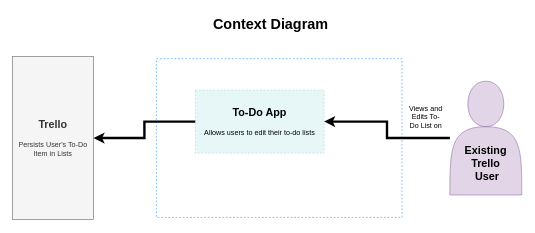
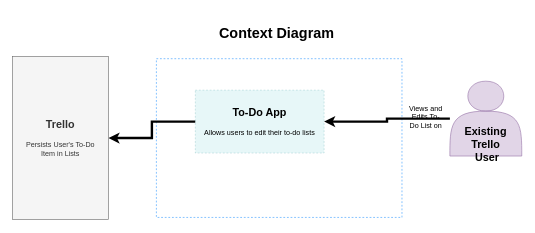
(282, 24) -> (288, 33)
(53, 138) -> (60, 138)
(486, 138) -> (486, 119)
